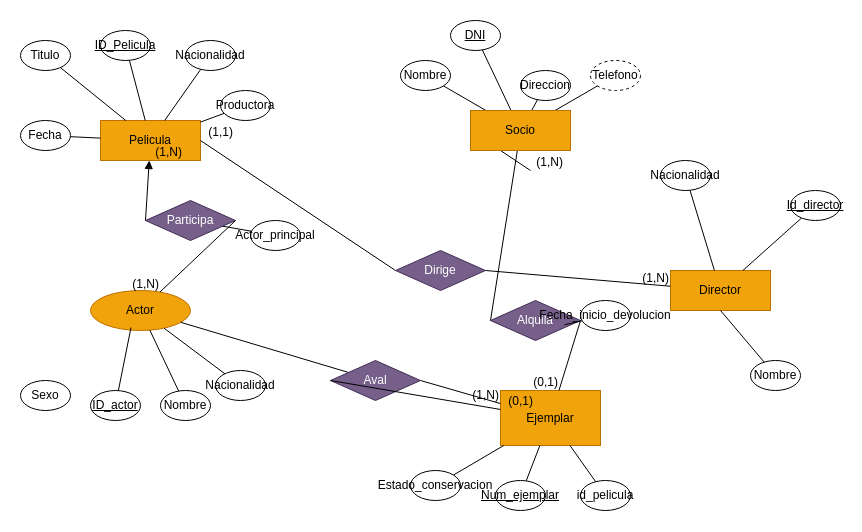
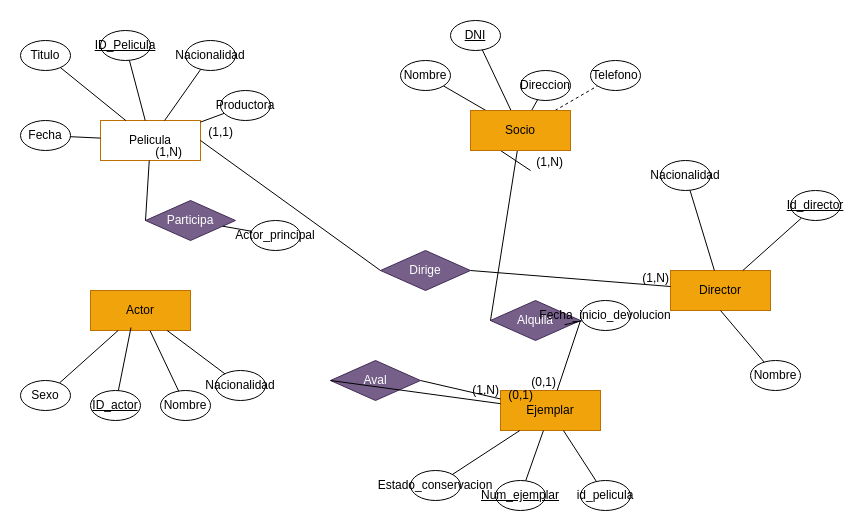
(616, 76) -> (616, 76)
(577, 98) -> (577, 98)
(151, 141) -> (151, 141)
(149, 170) -> (149, 166)
(198, 256) -> none
(441, 271) -> (426, 271)
(141, 311) -> (141, 311)
(264, 347) -> (89, 357)
(551, 418) -> (551, 411)
